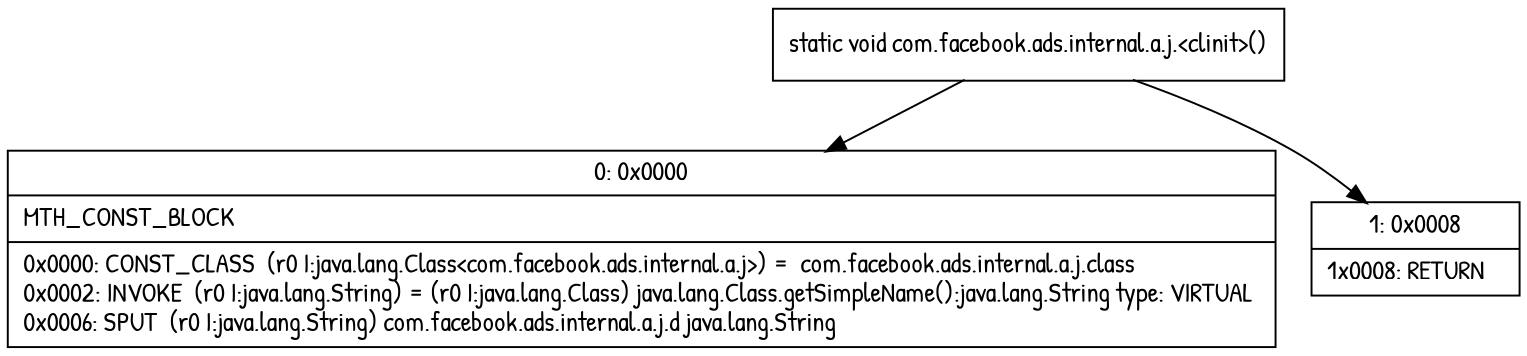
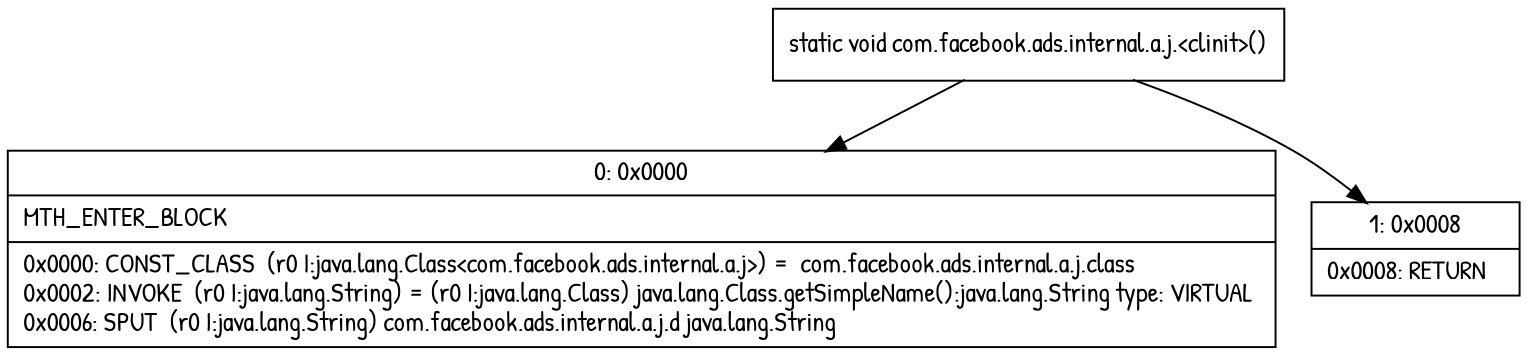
(129, 218) -> (126, 218)
(1416, 271) -> (1416, 271)
